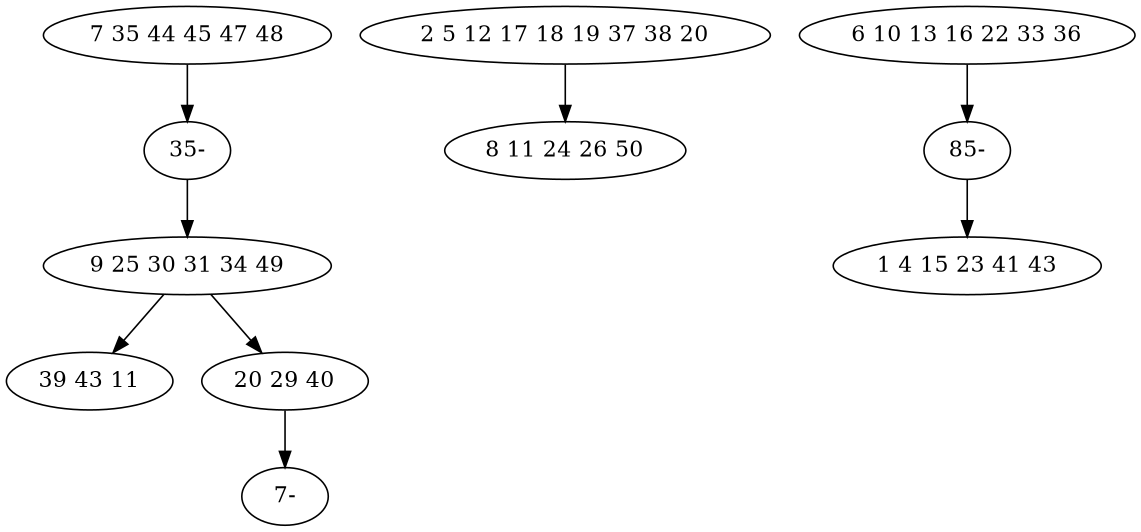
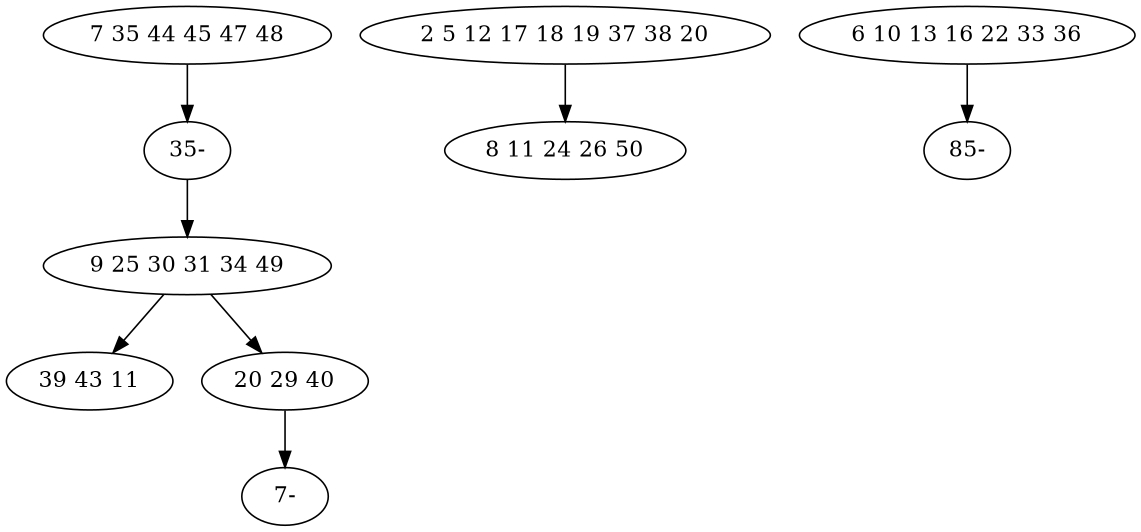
(967, 266) -> none
